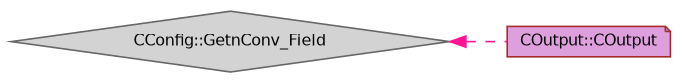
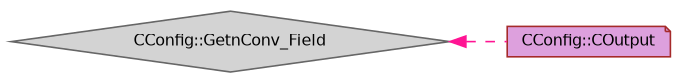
(589, 42) -> (589, 42)
